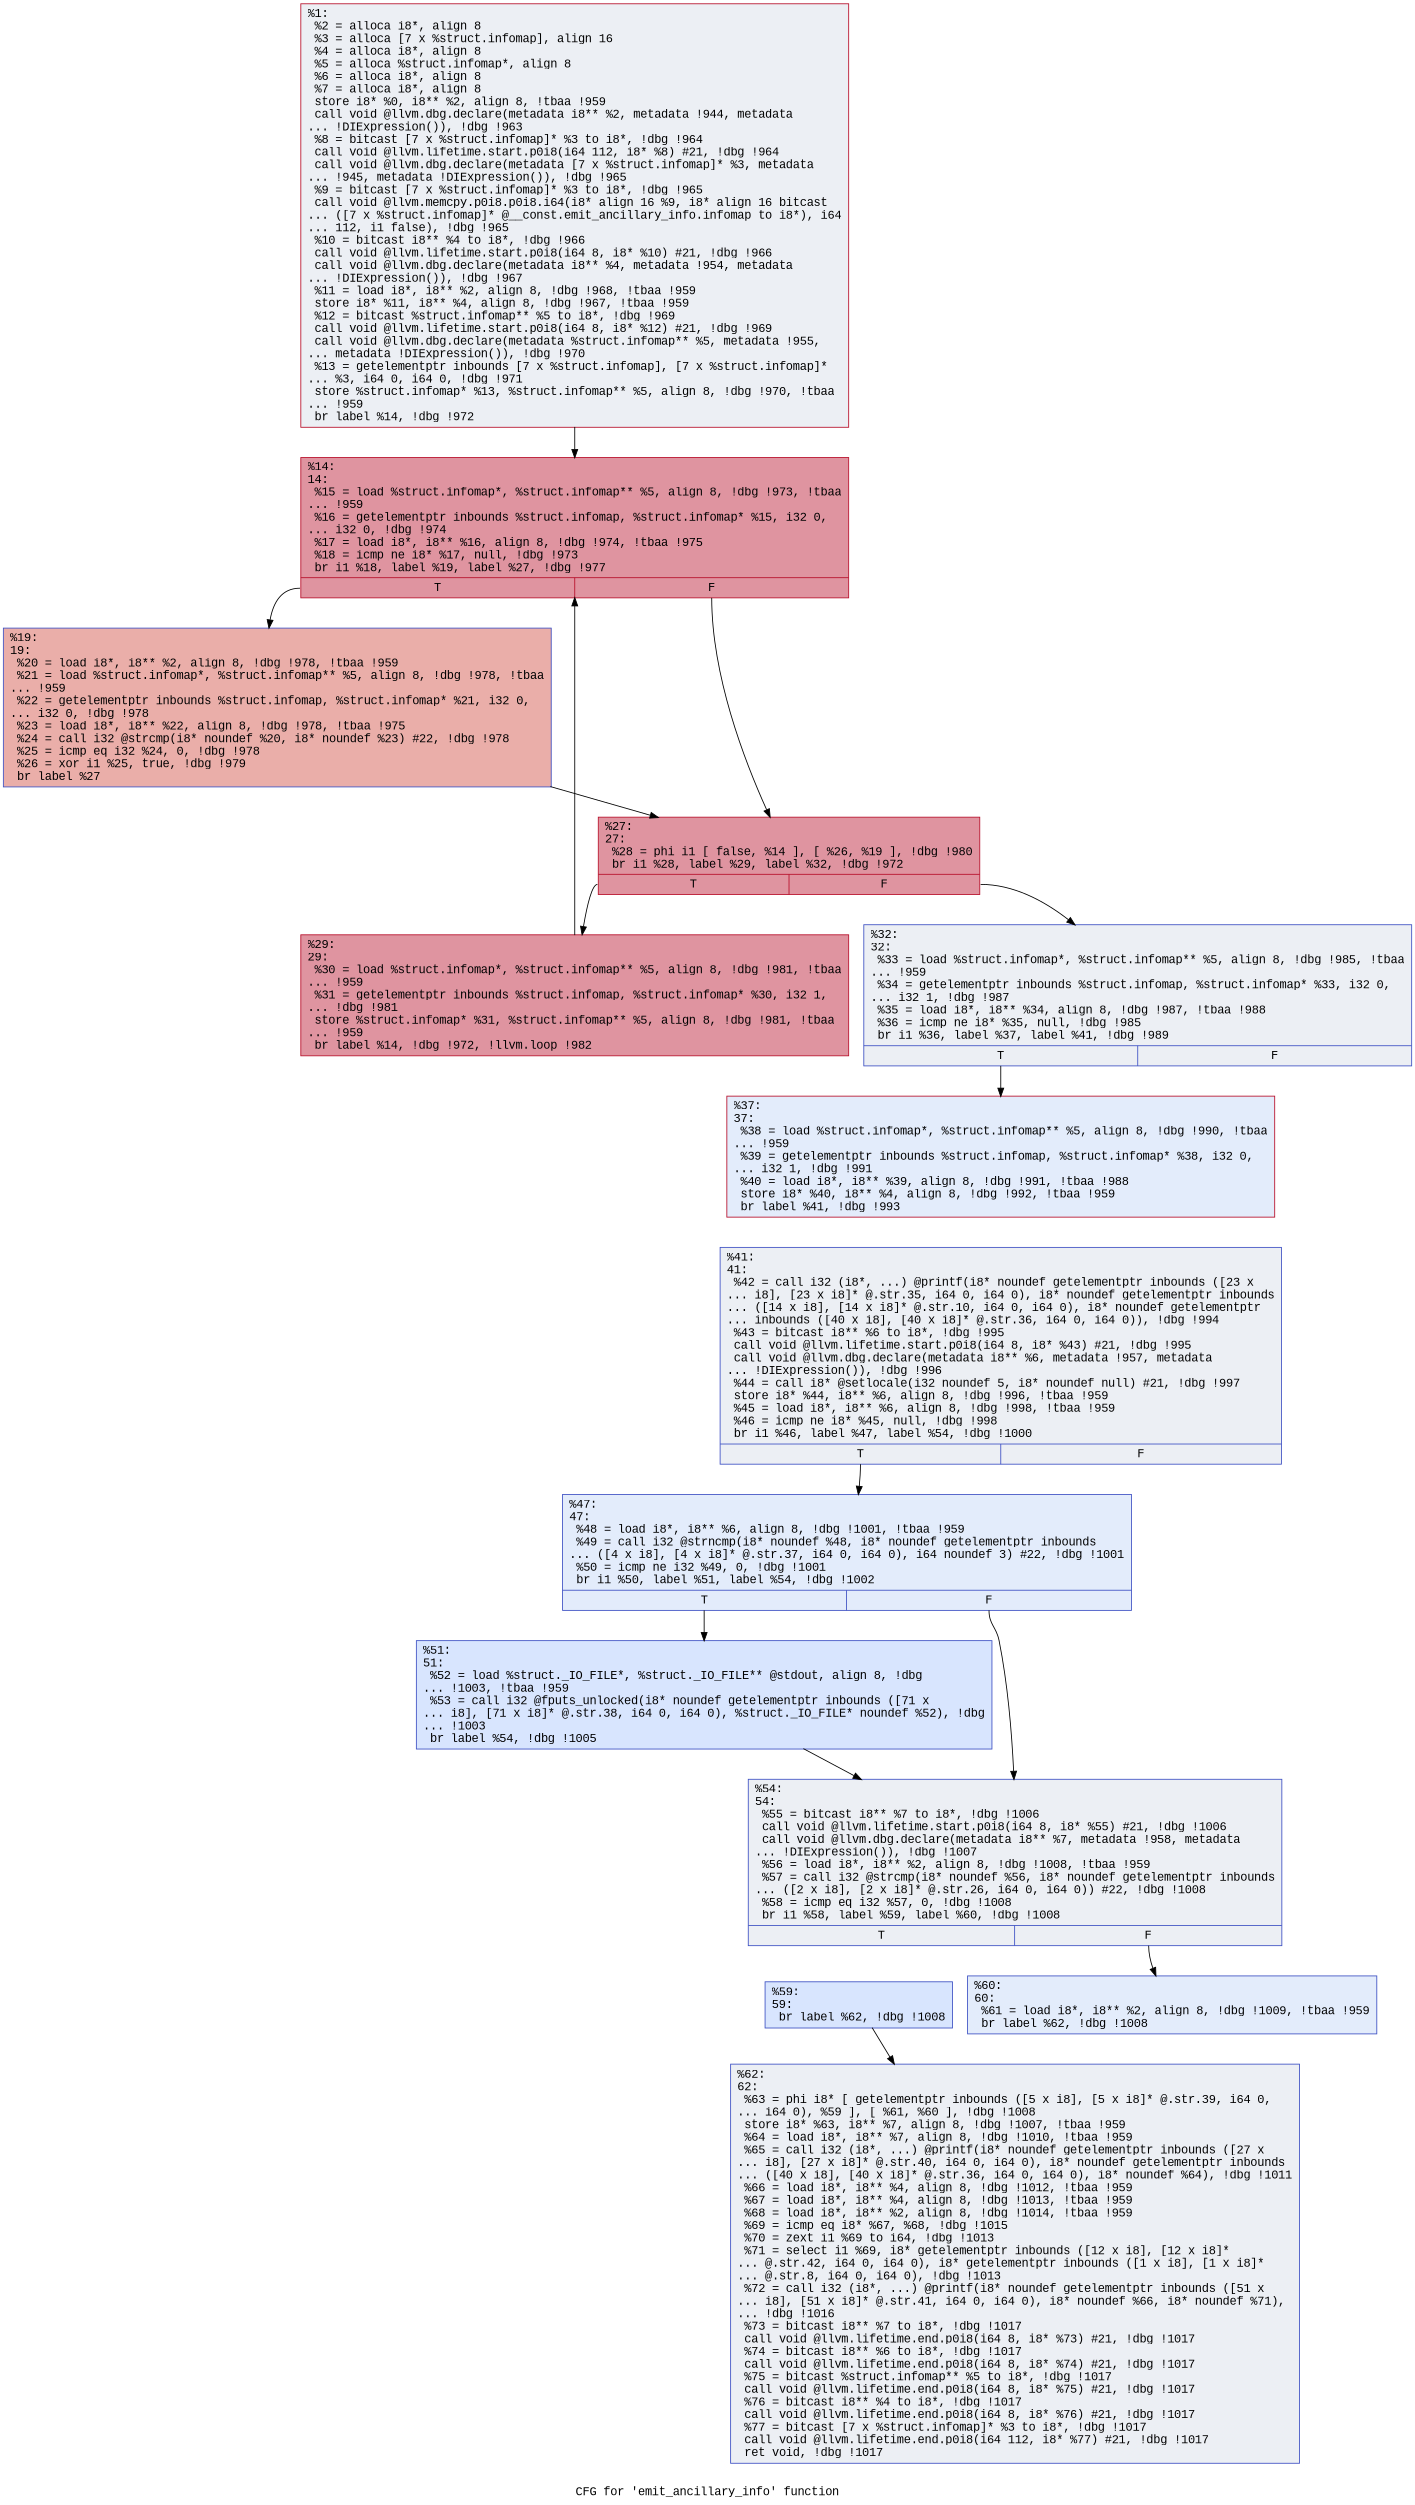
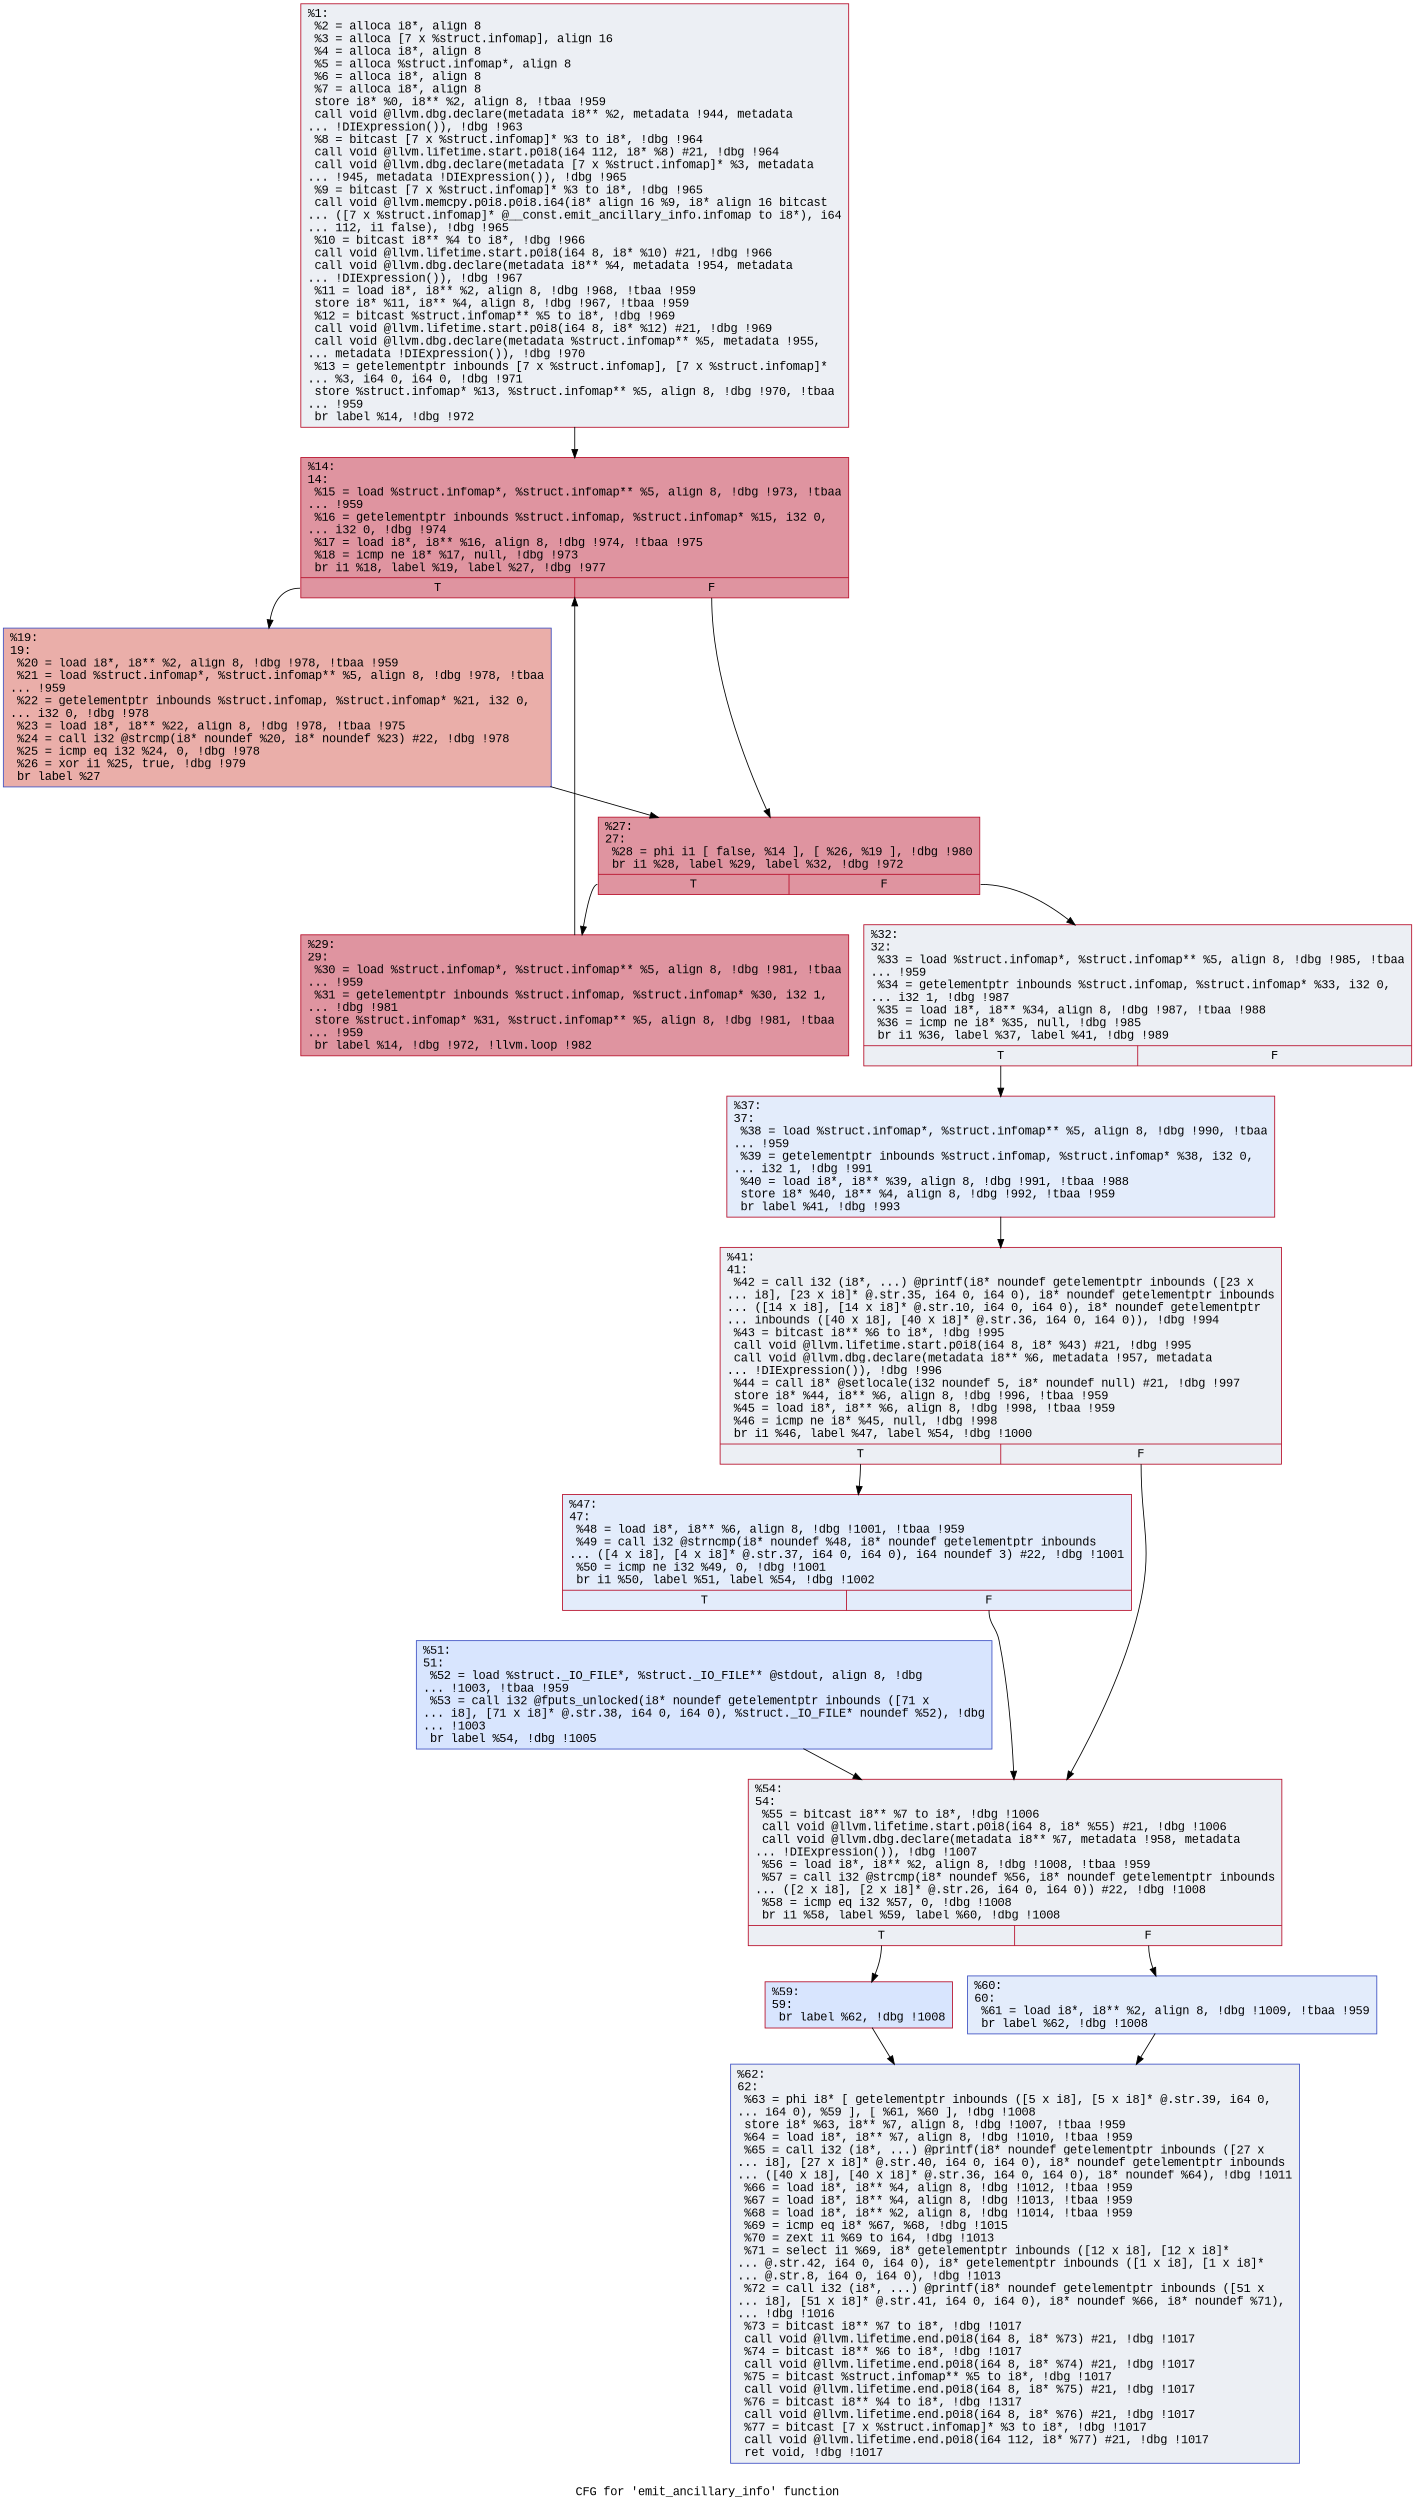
(1138, 995) -> (1138, 995)
none -> (1001, 1228)
(1001, 1356) -> (1001, 1356)
(847, 1552) -> (847, 1552)
(704, 1621) -> none
none -> (1135, 1624)
(1015, 1862) -> (1015, 1862)
none -> (880, 1960)
(859, 2005) -> (859, 2005)
none -> (1148, 2045)
(880, 2402) -> (880, 2402)
